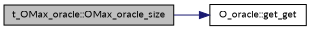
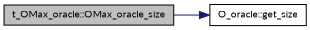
(258, 15) -> (258, 15)
